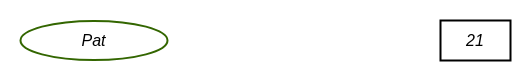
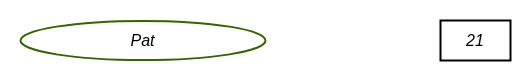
(94, 41) -> (143, 41)
